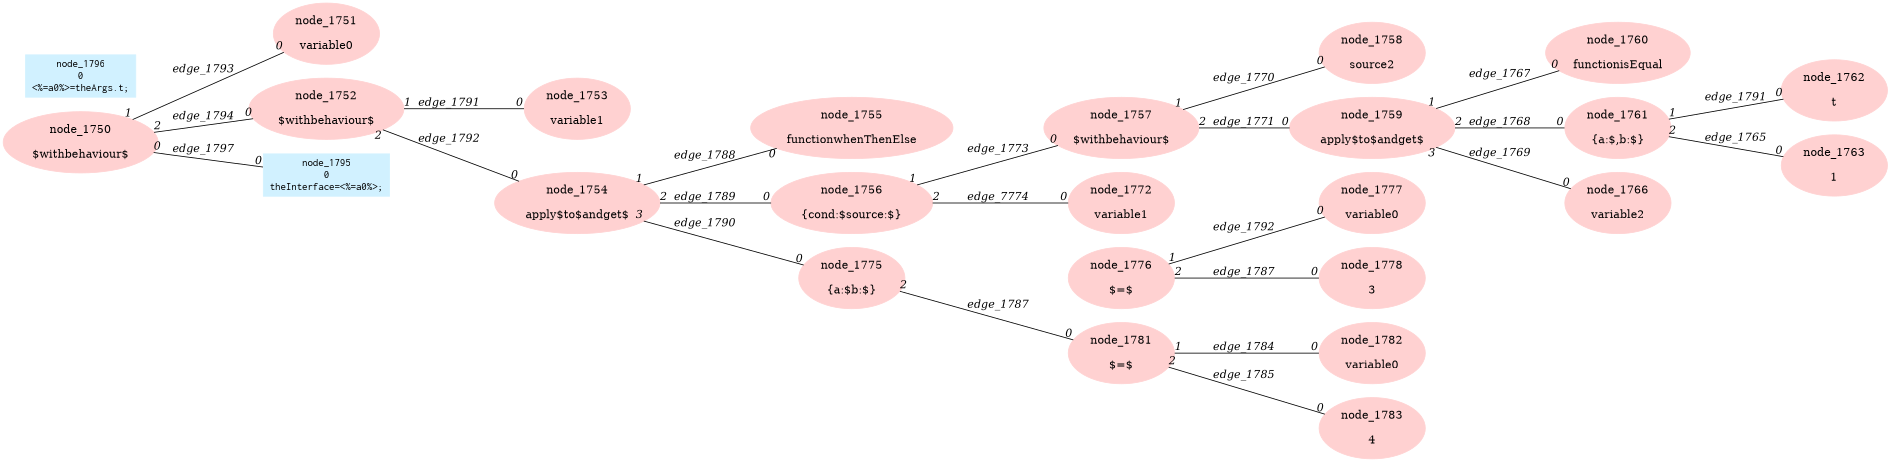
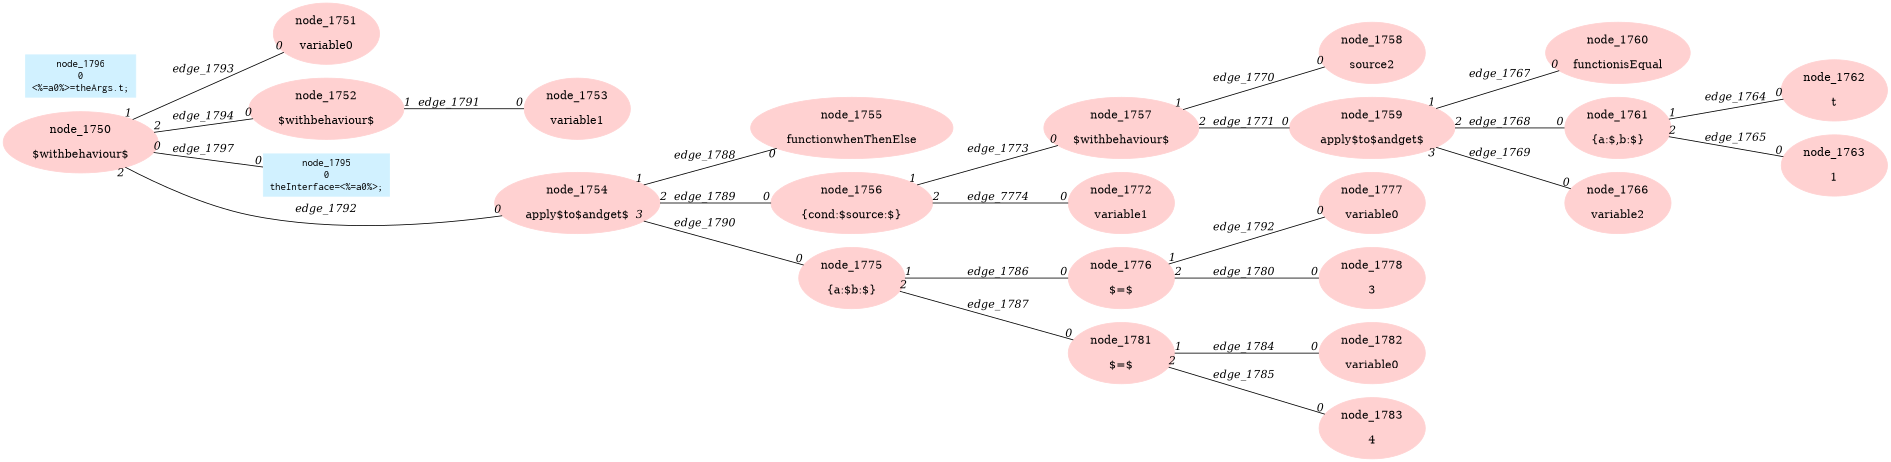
(1736, 97) -> (1736, 97)
(451, 156) -> (309, 223)
(1244, 272) -> (1244, 272)
none -> (987, 278)
